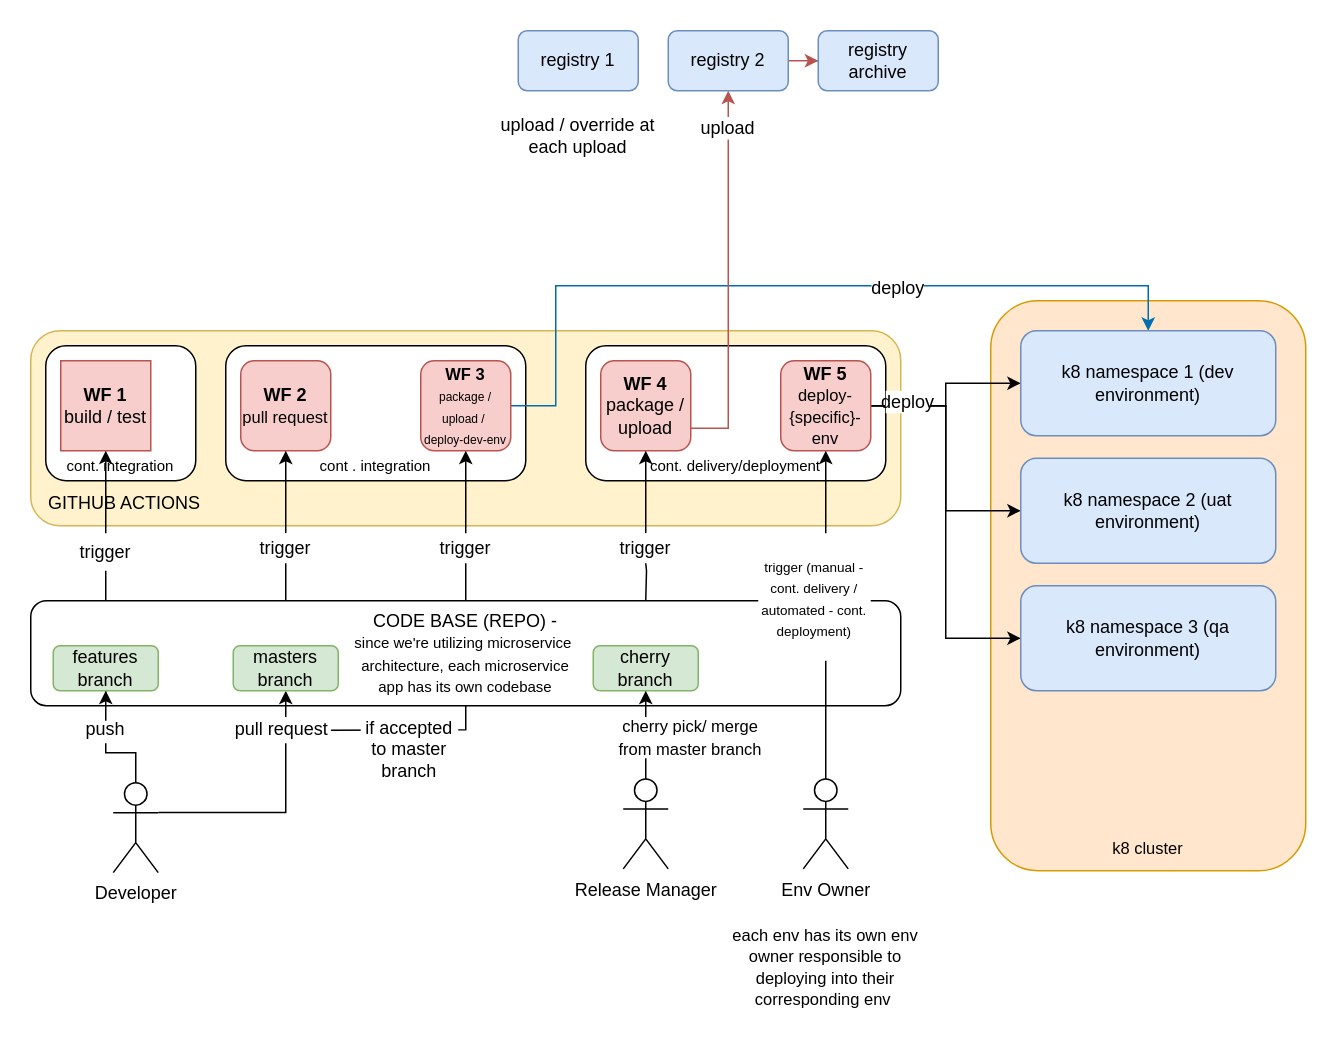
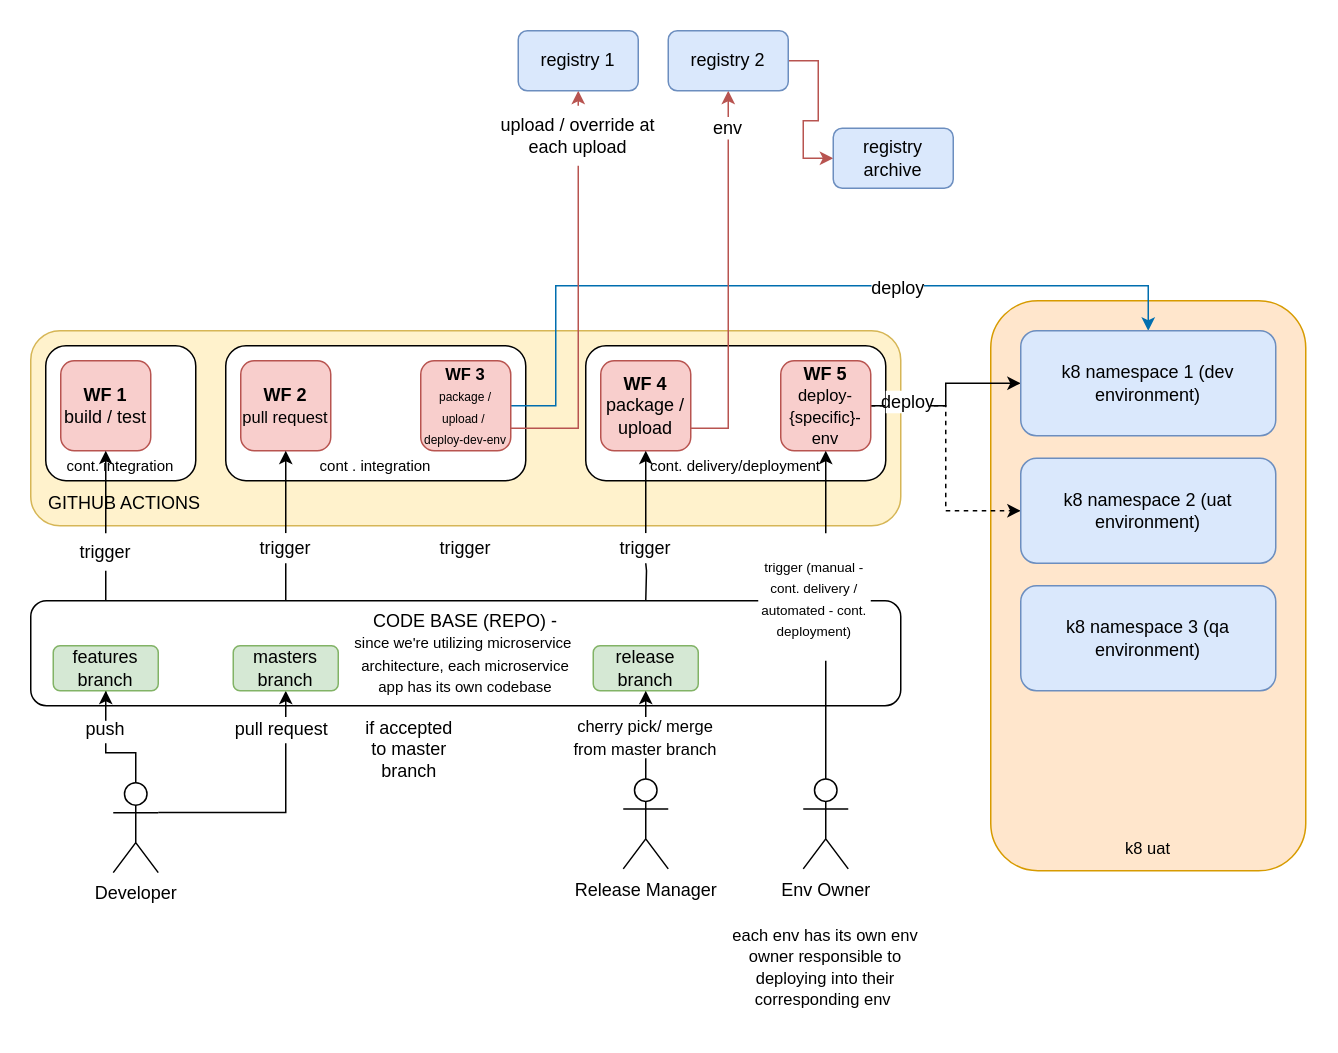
(878, 61) -> (893, 158)
(728, 128) -> (728, 128)
none -> (578, 330)
(106, 406) -> (106, 406)
(466, 497) -> none
(979, 511) -> (979, 511)
(946, 608) -> none
(646, 668) -> (646, 668)
(691, 738) -> (646, 738)
(1148, 848) -> (1148, 848)
